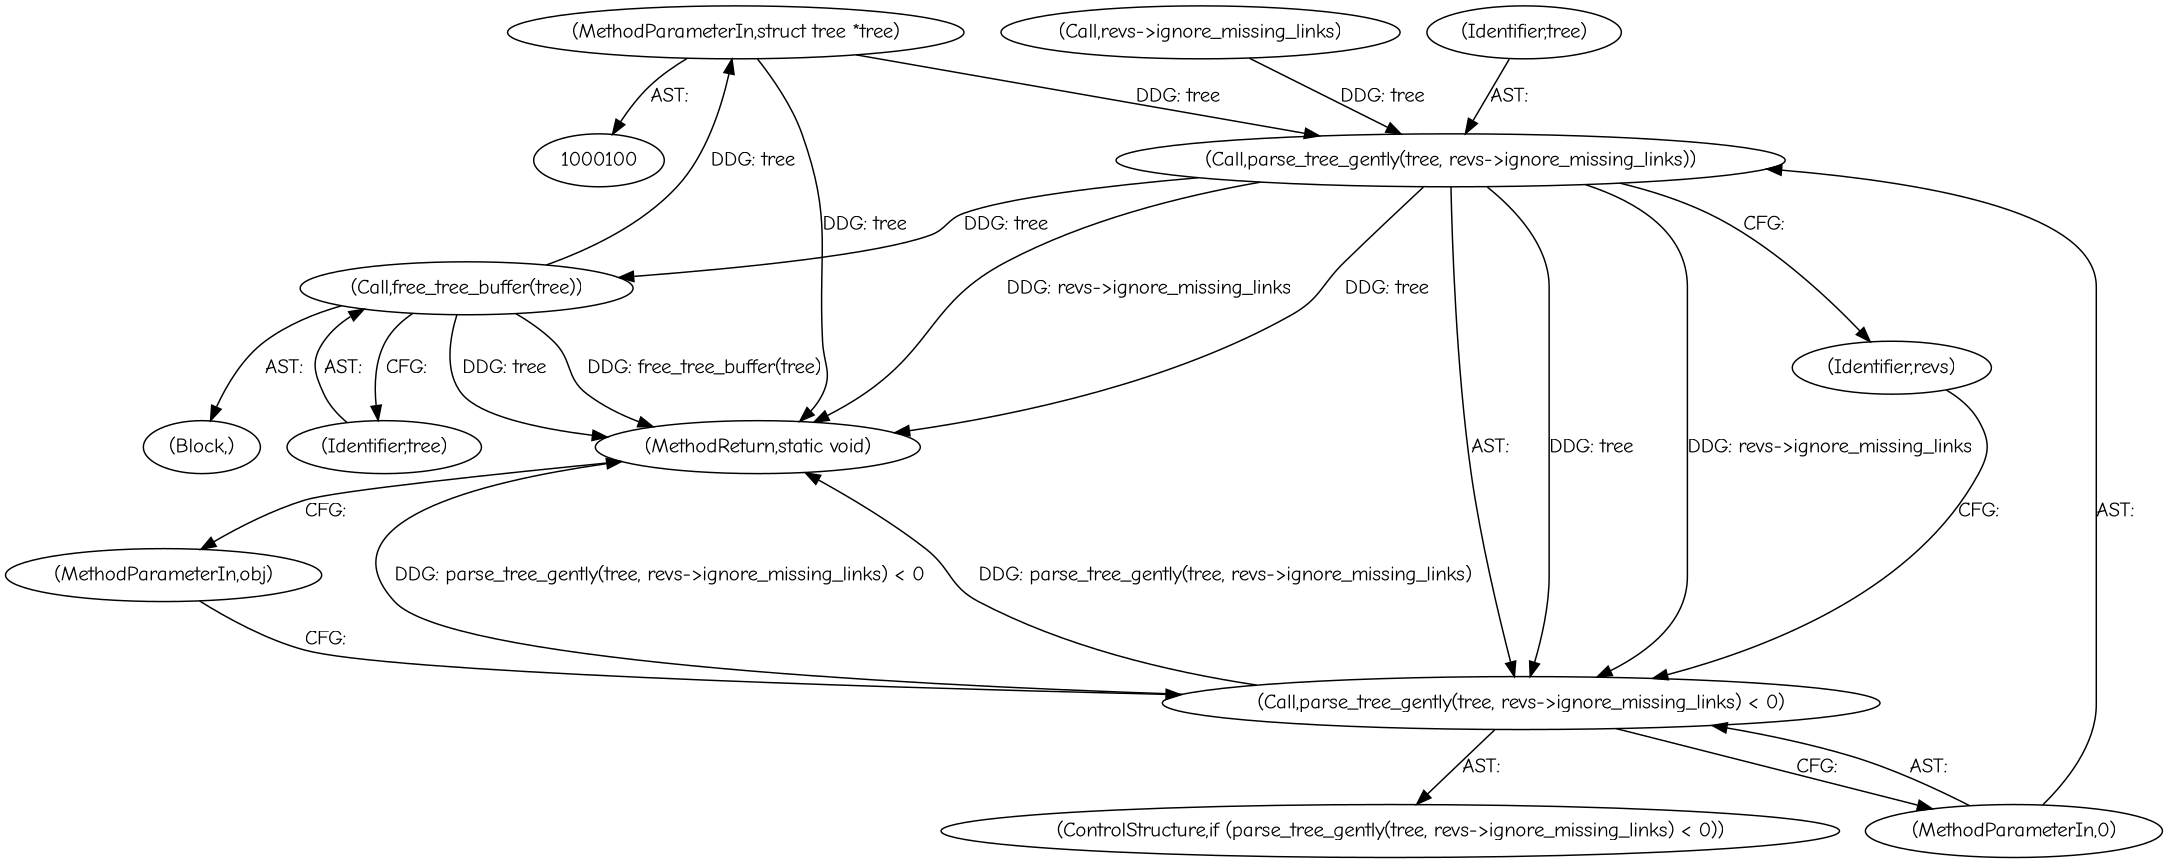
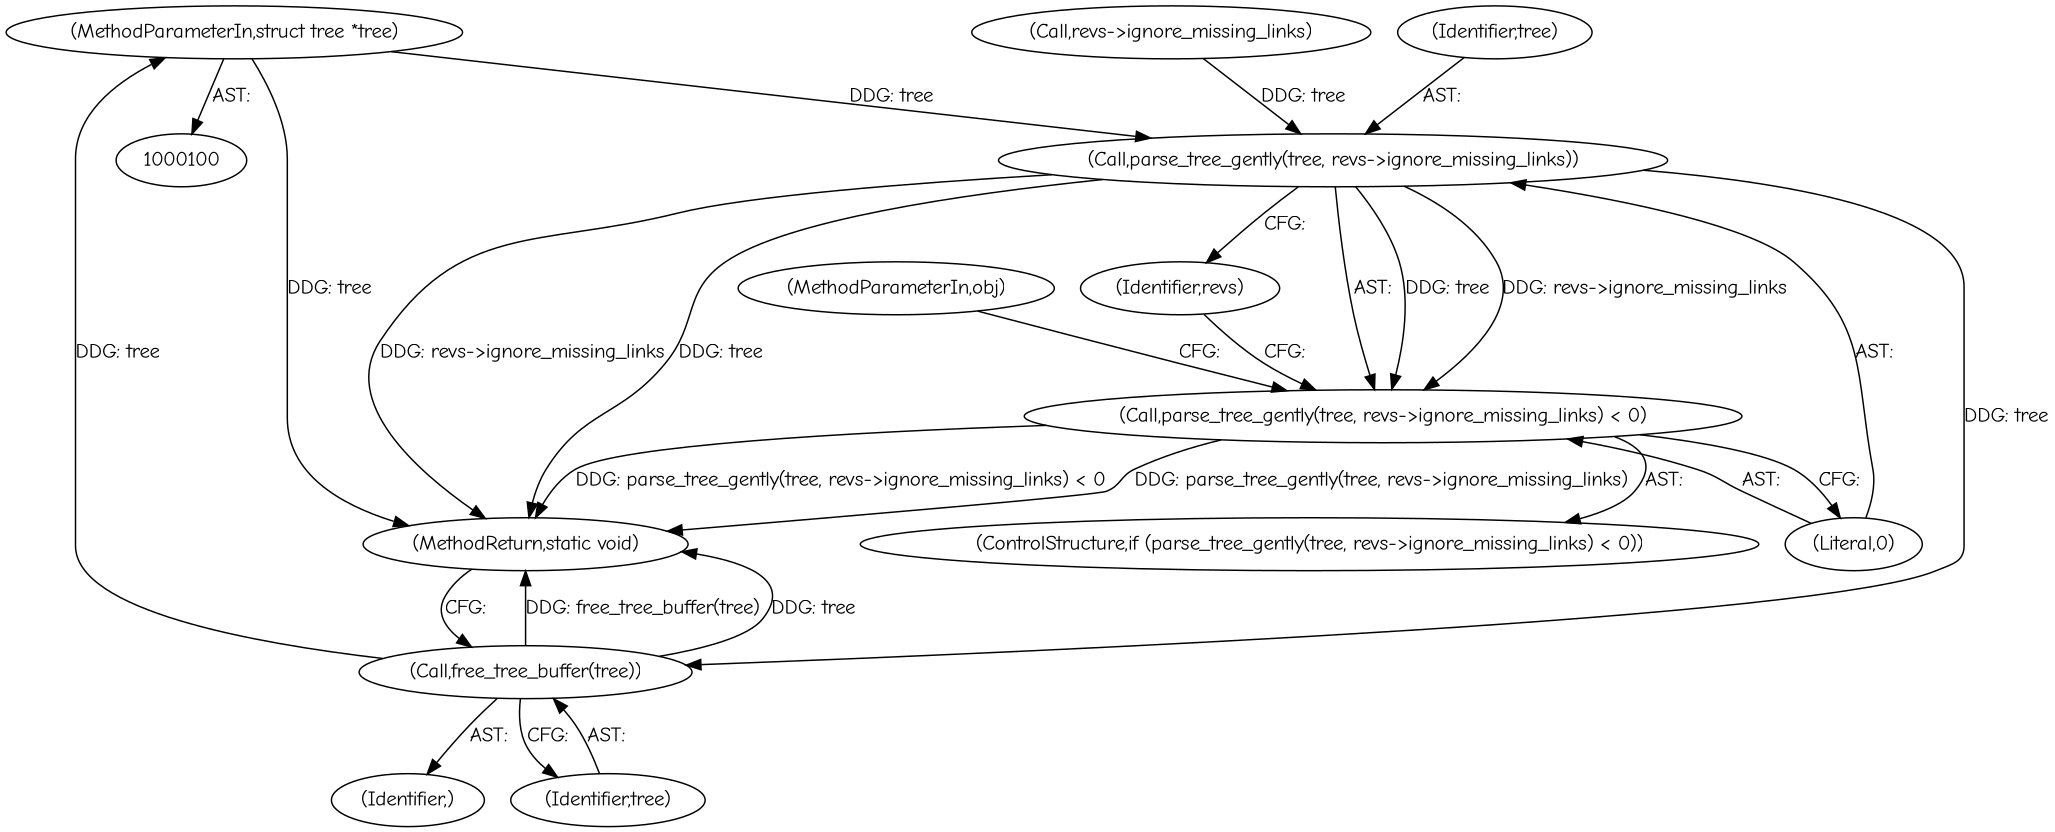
(202, 447) -> (408, 800)
(413, 484) -> (443, 601)
(2014, 831) -> (1854, 544)
